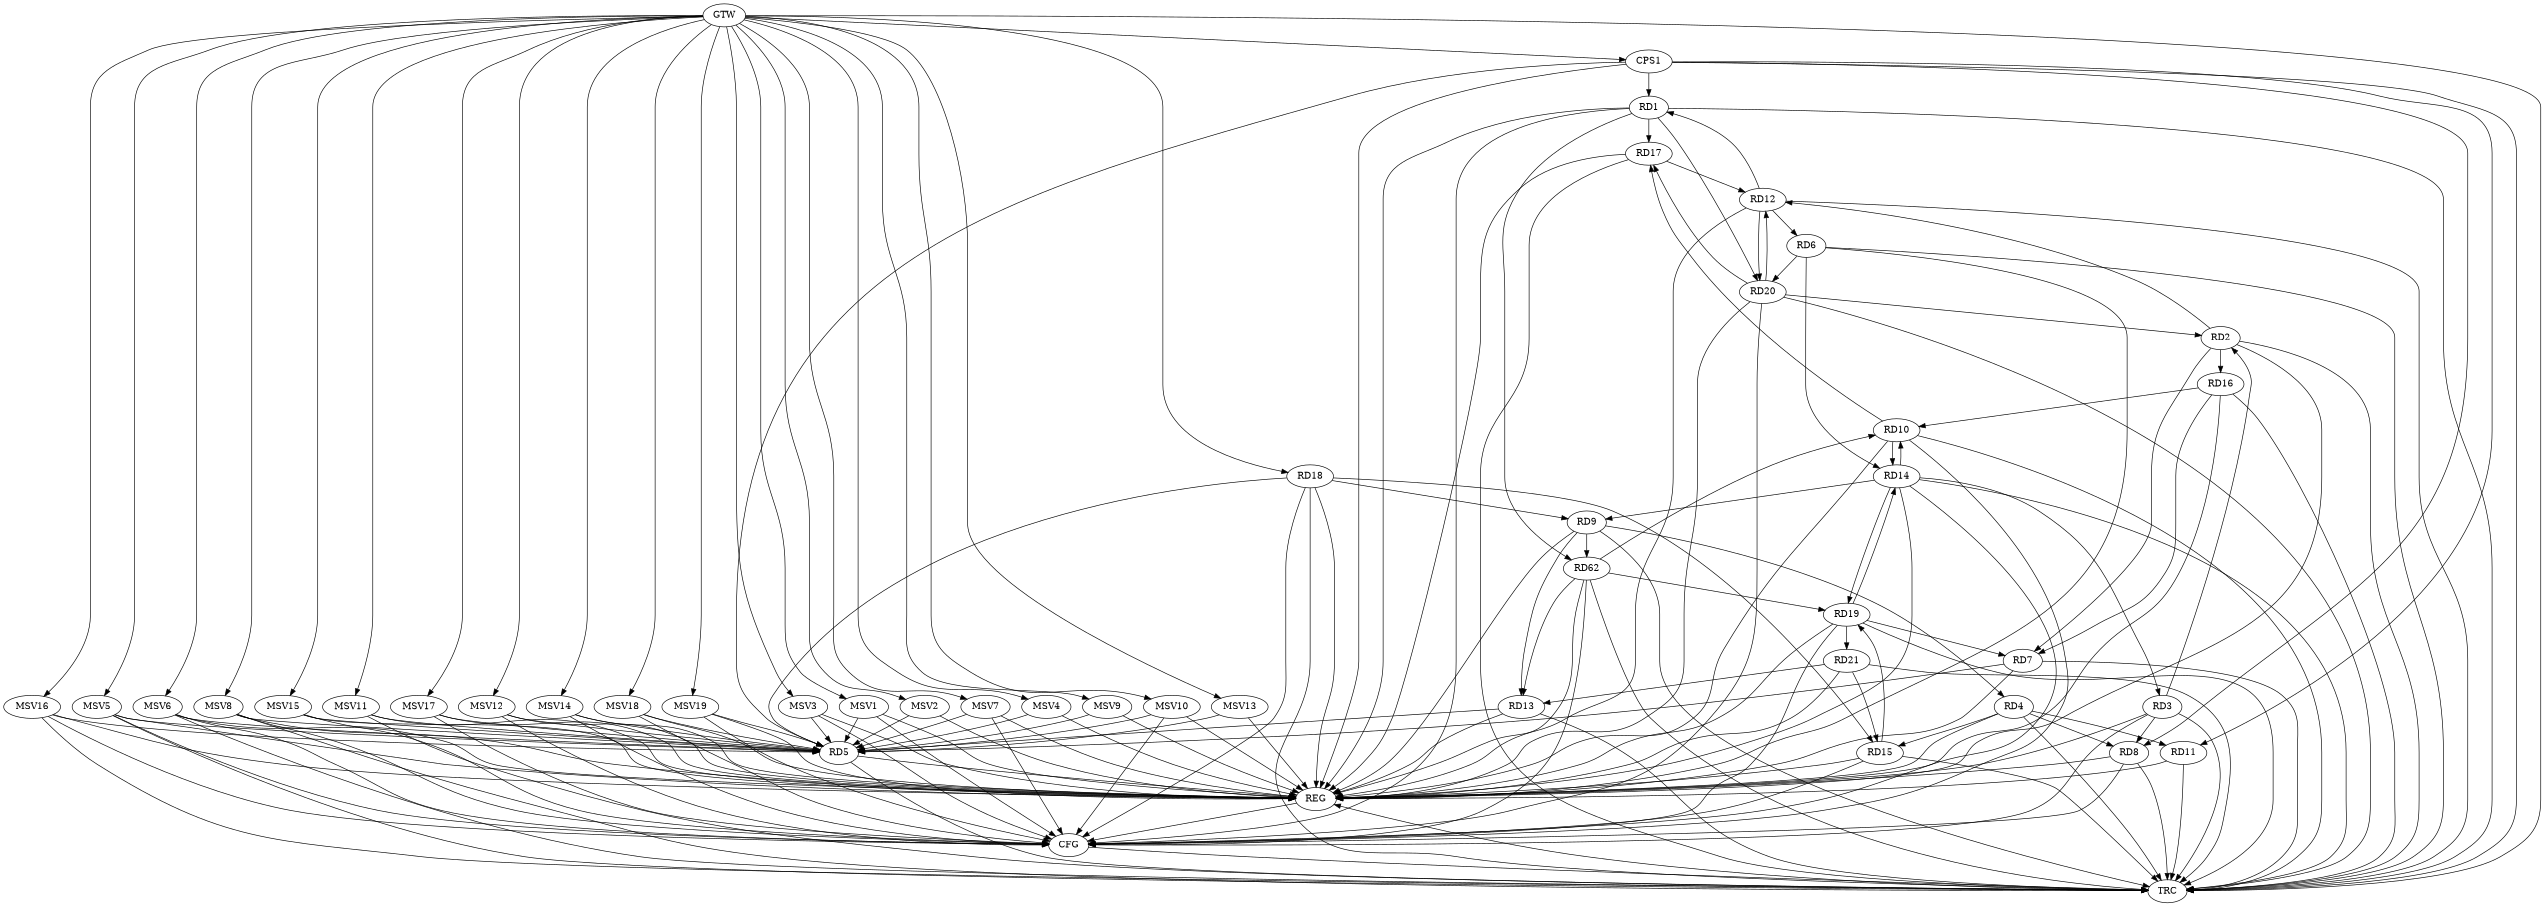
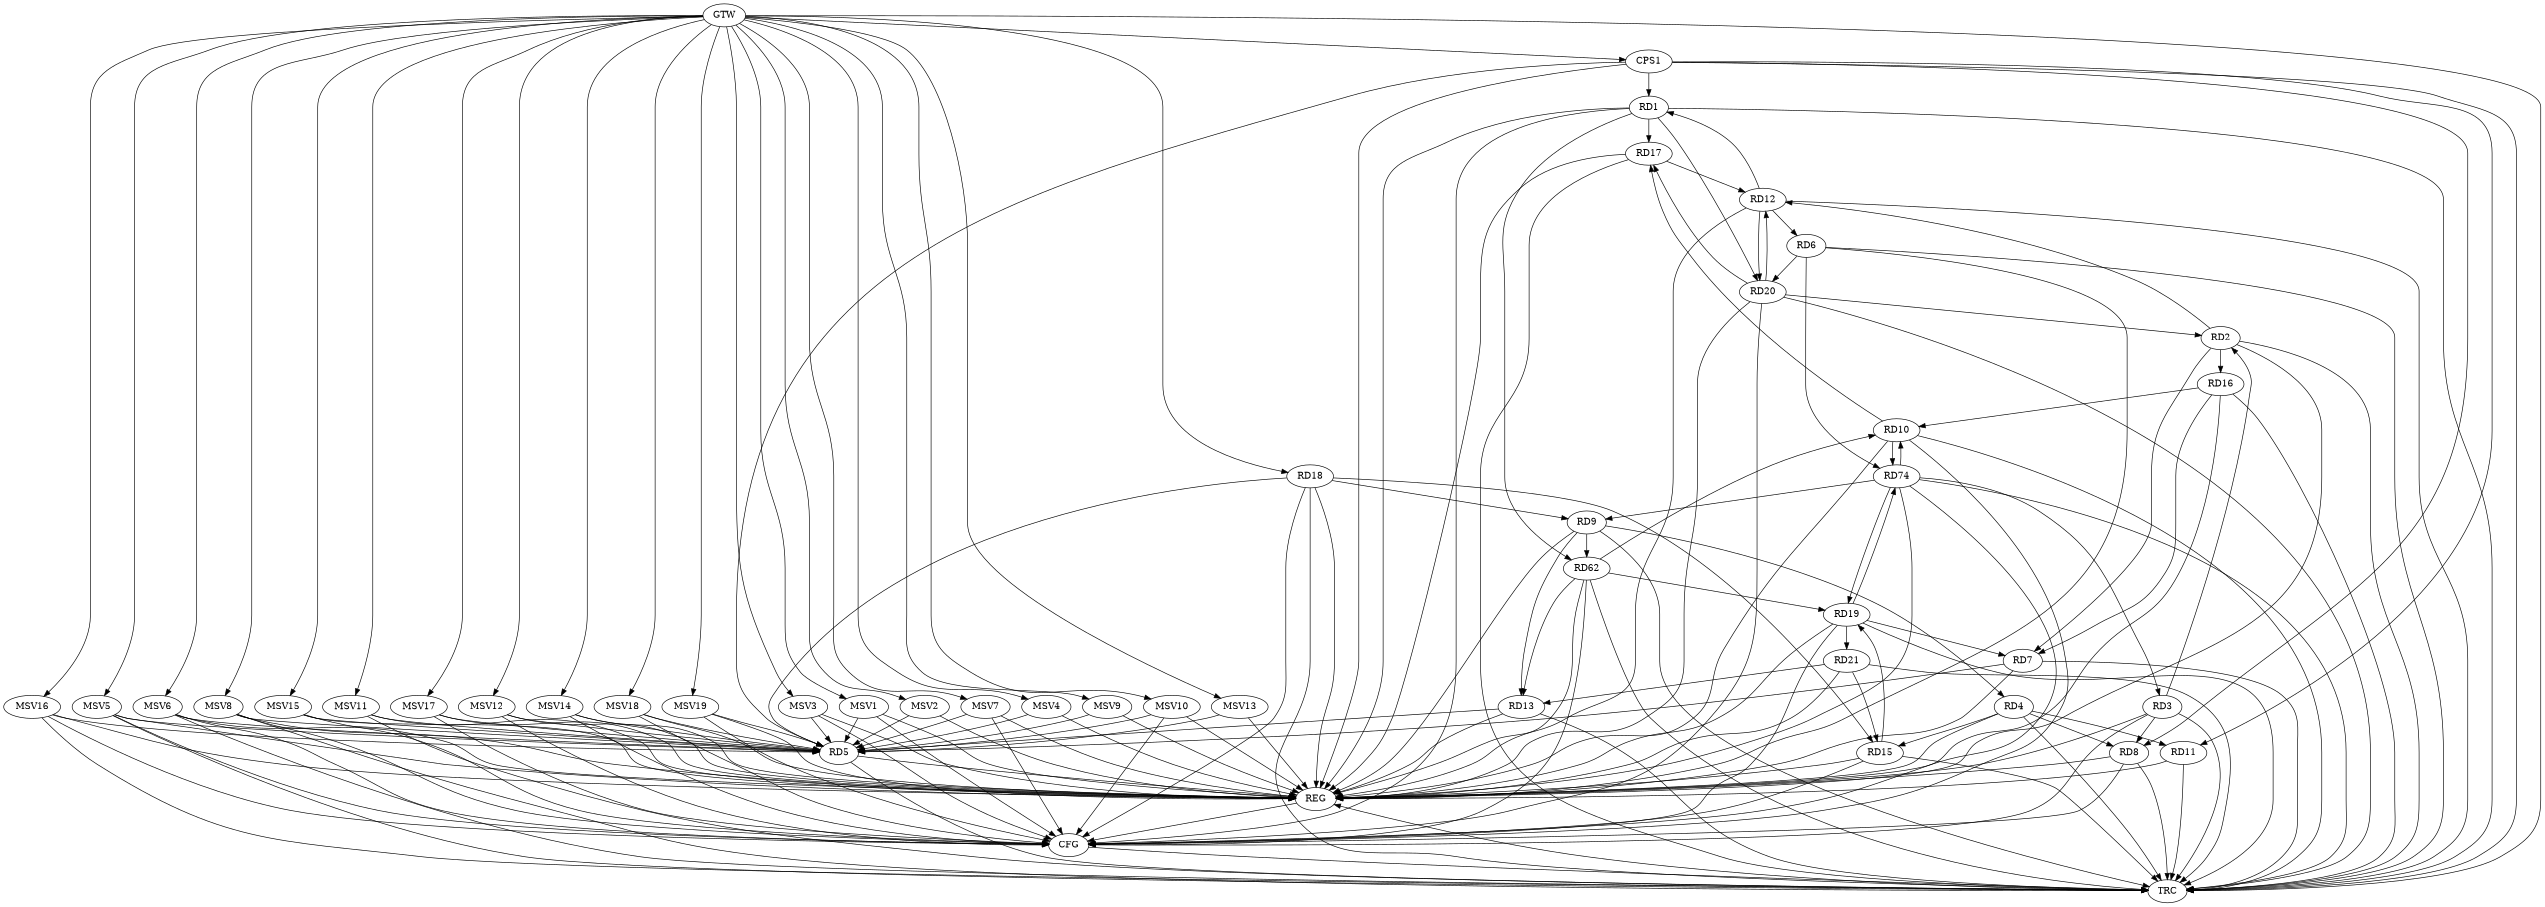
(1897, 476) -> (1897, 476)
